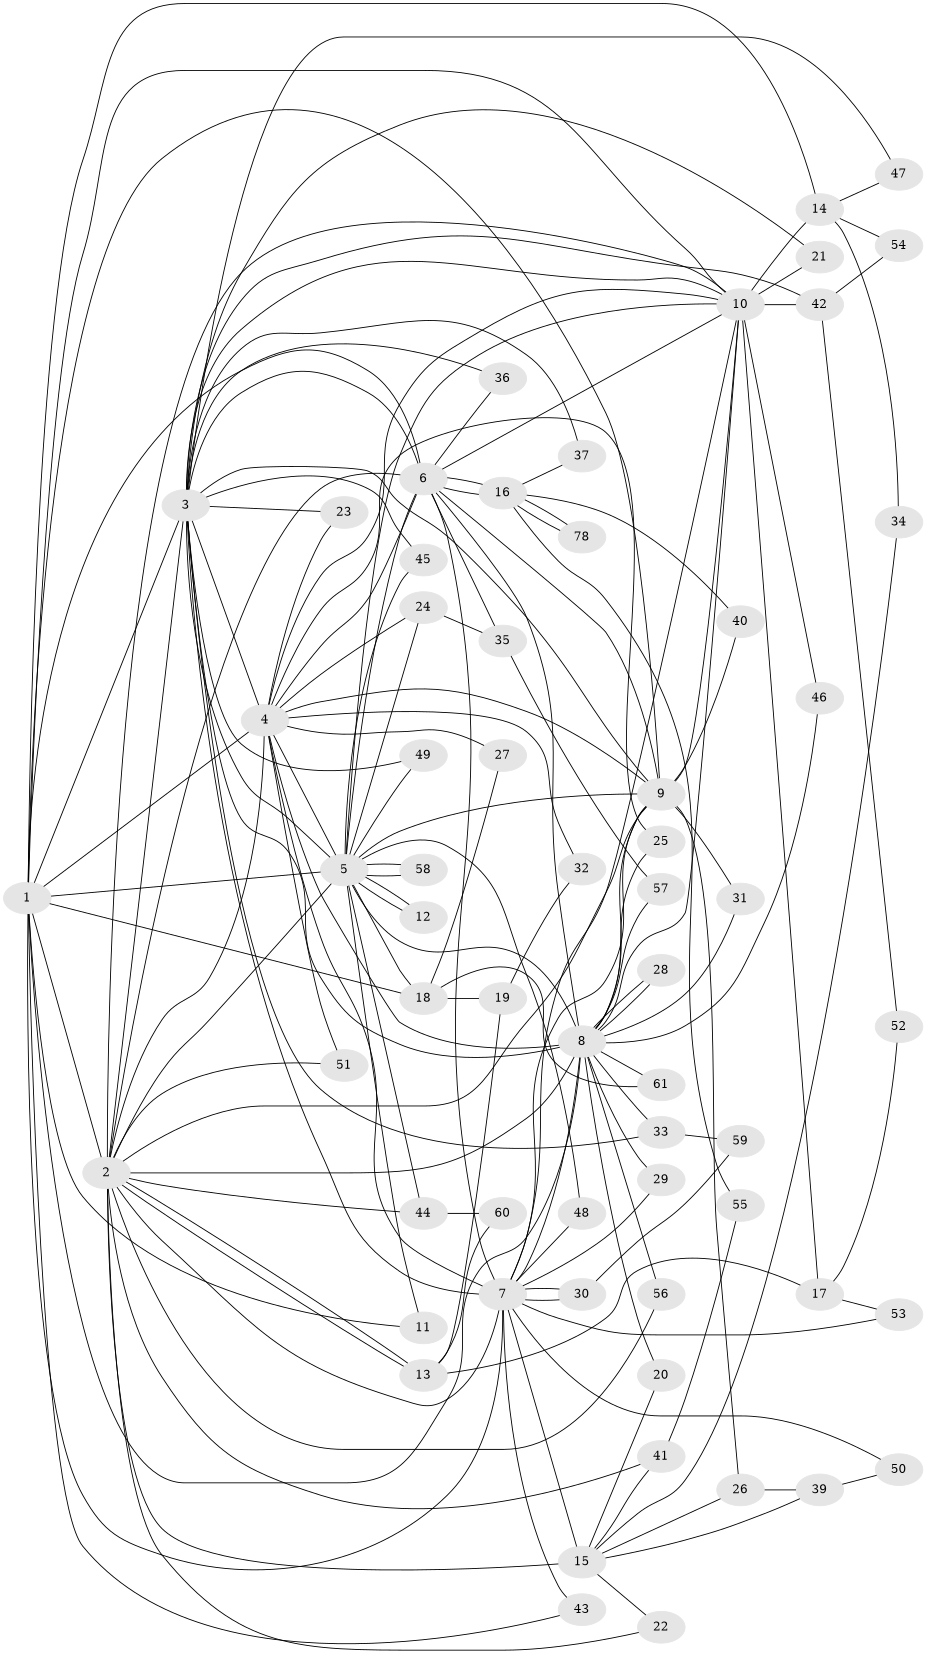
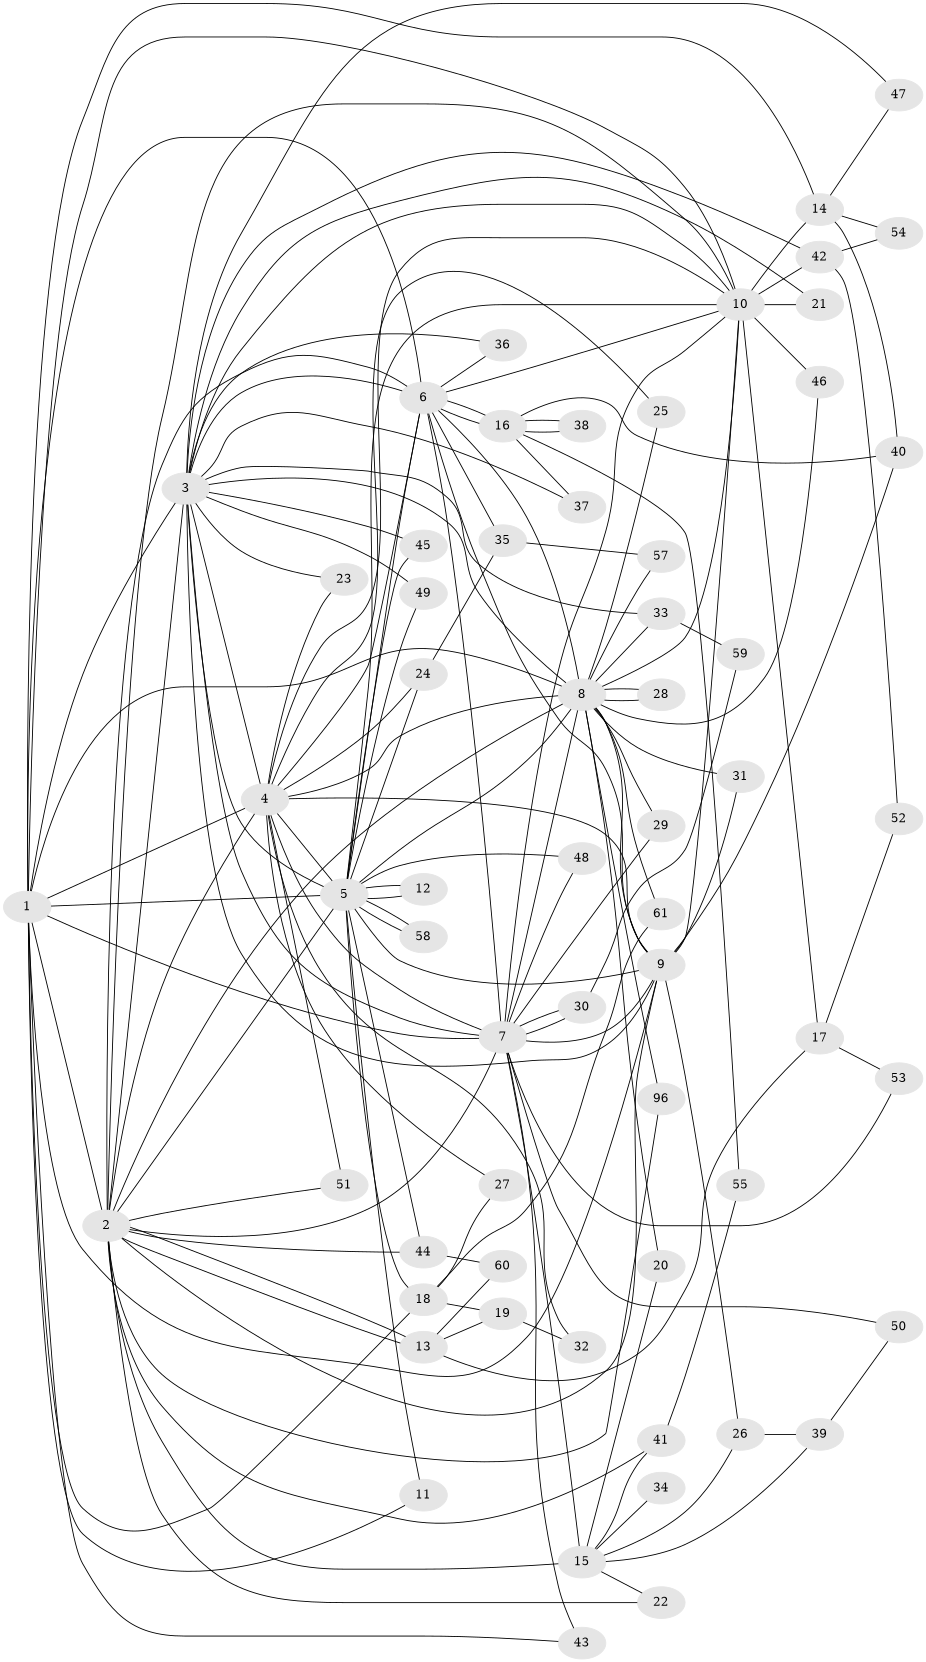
(884, 360) -> (878, 325)
(582, 537) -> (582, 426)
(661, 1294) -> (661, 1099)
